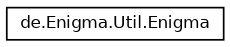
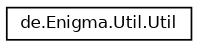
(115, 24) -> (99, 24)
